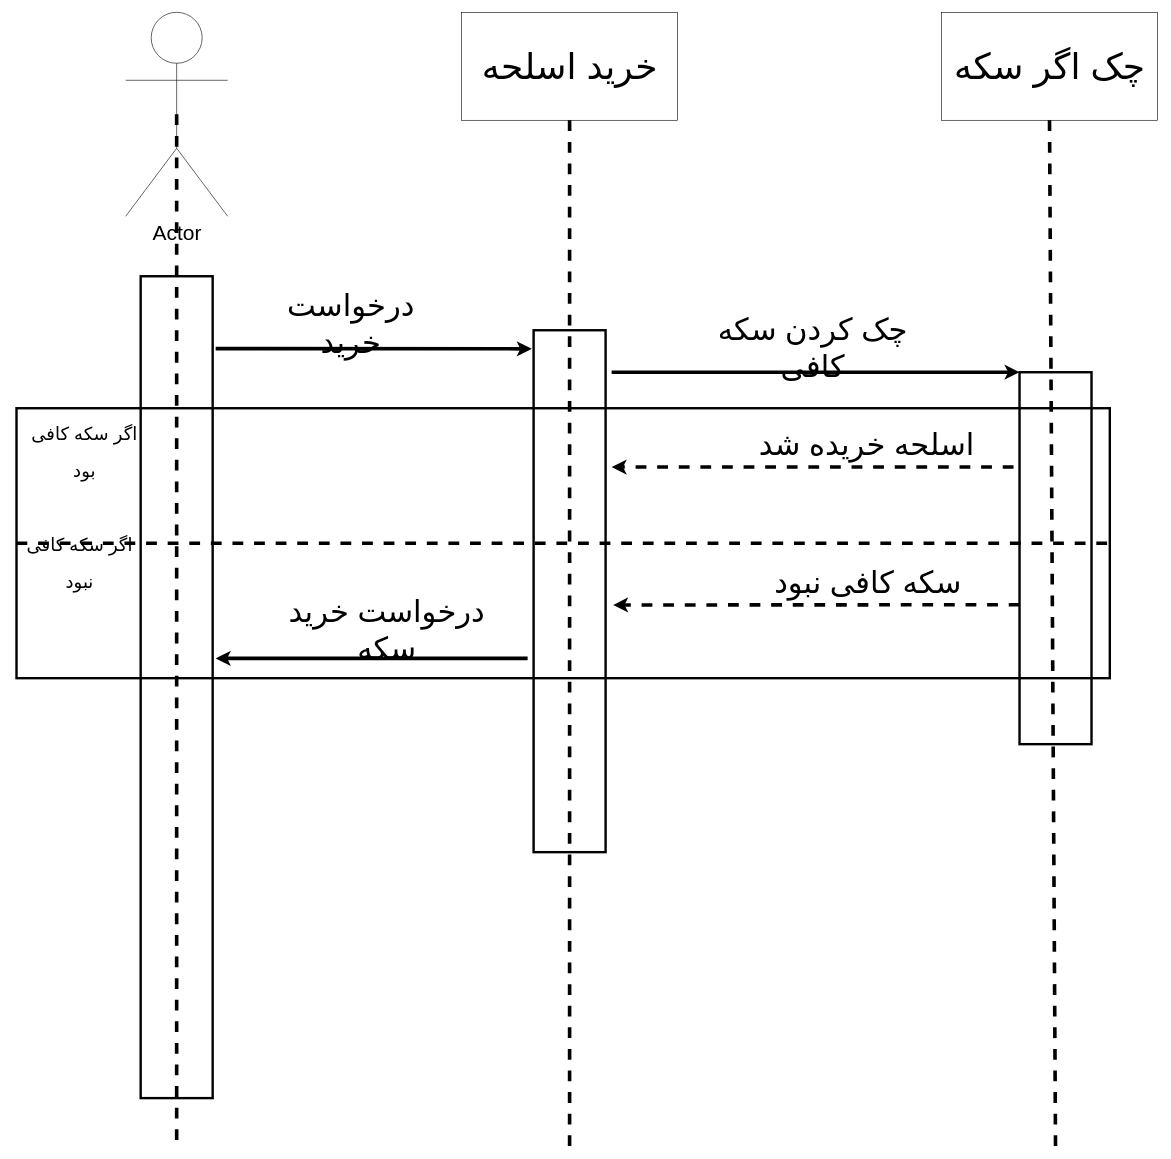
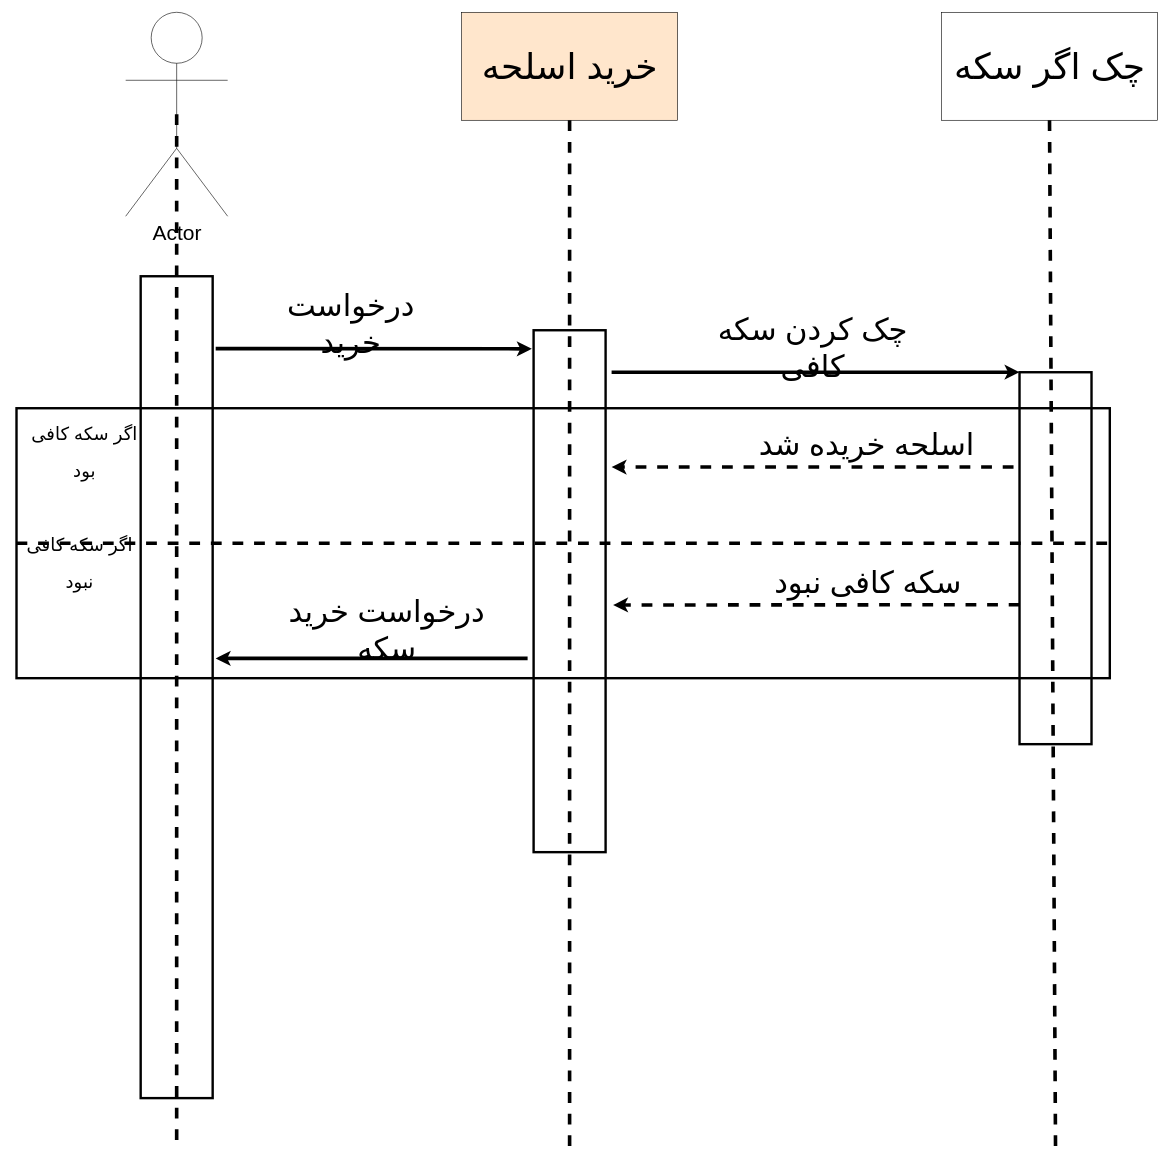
(569, 66) -> (569, 66)
